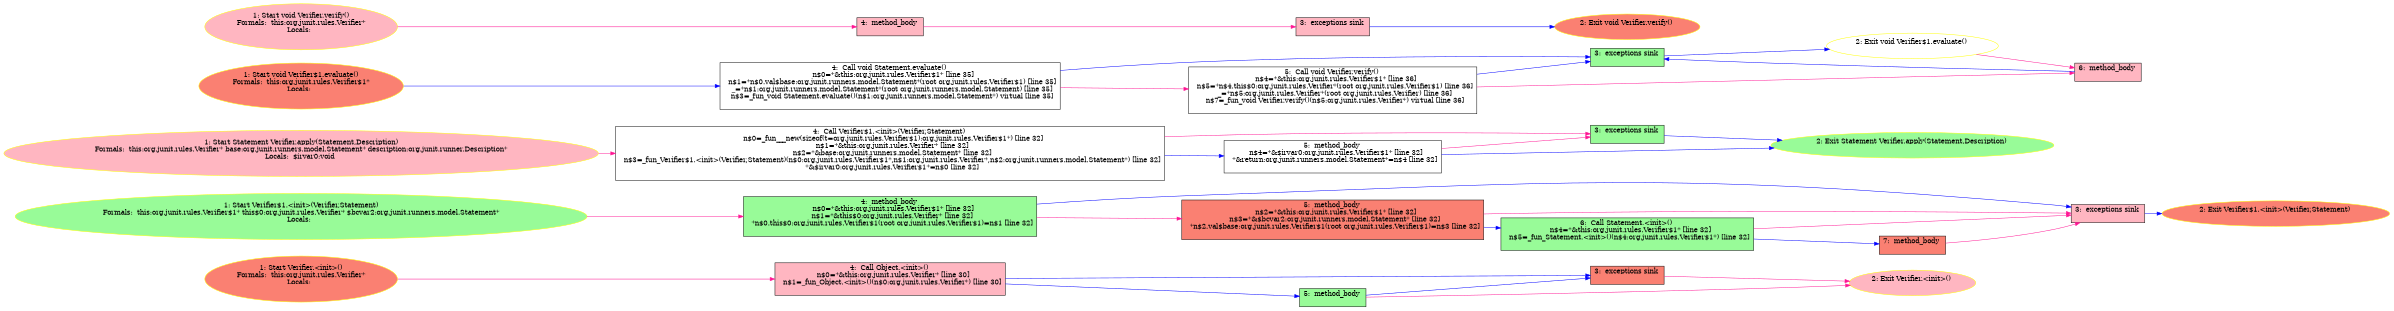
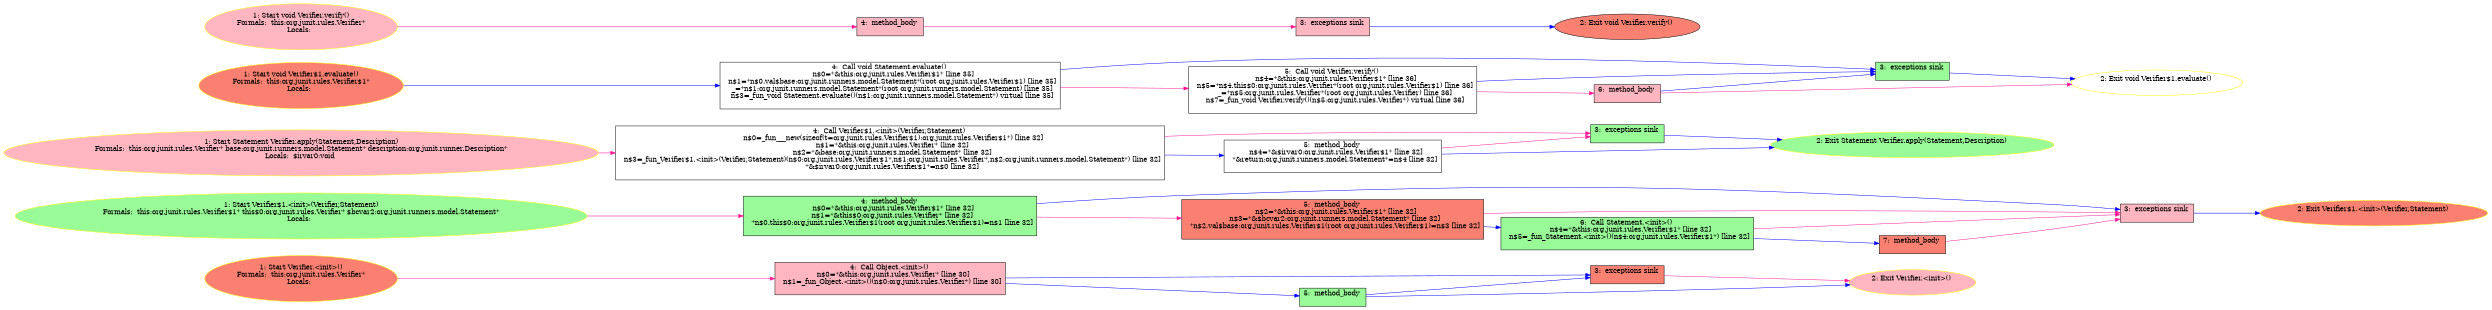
(1627, 27) -> (1627, 27)
(2023, 61) -> (1864, 89)
(1606, 292) -> (1606, 292)
